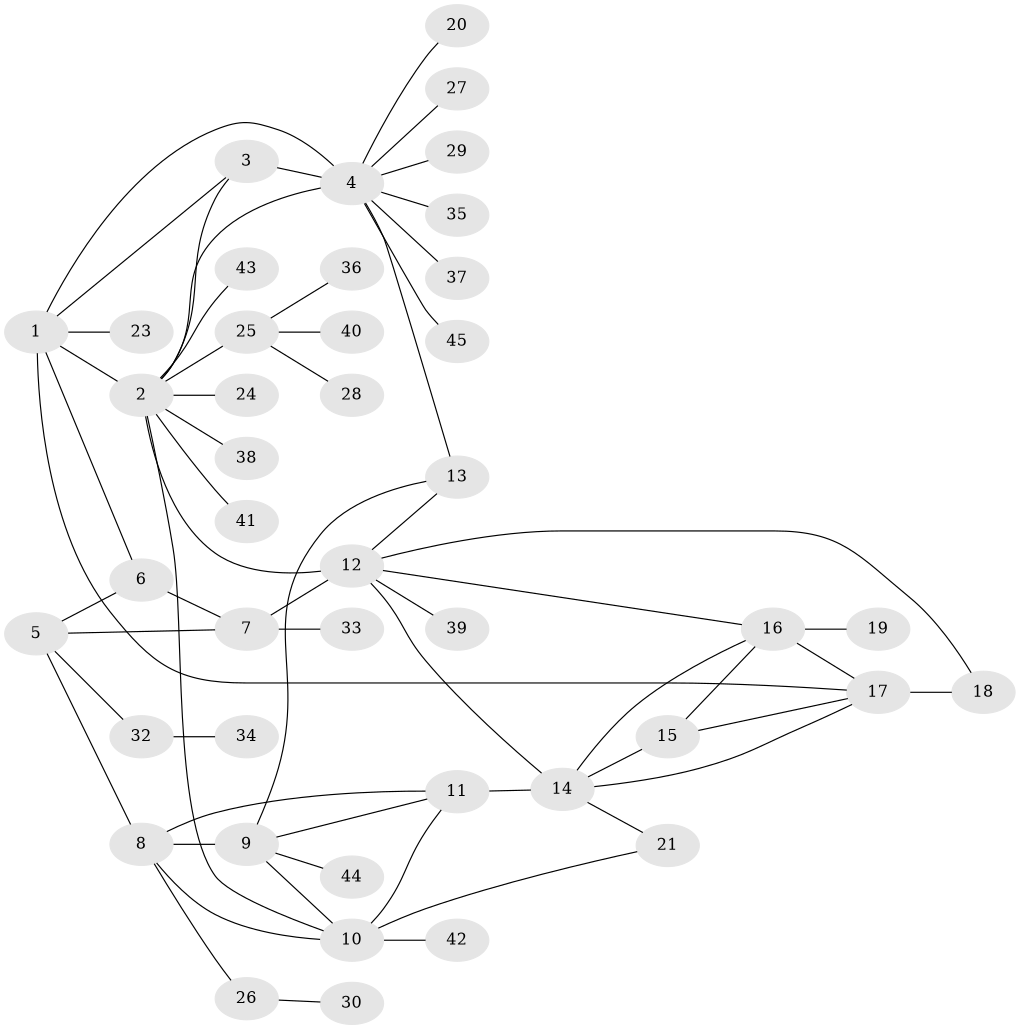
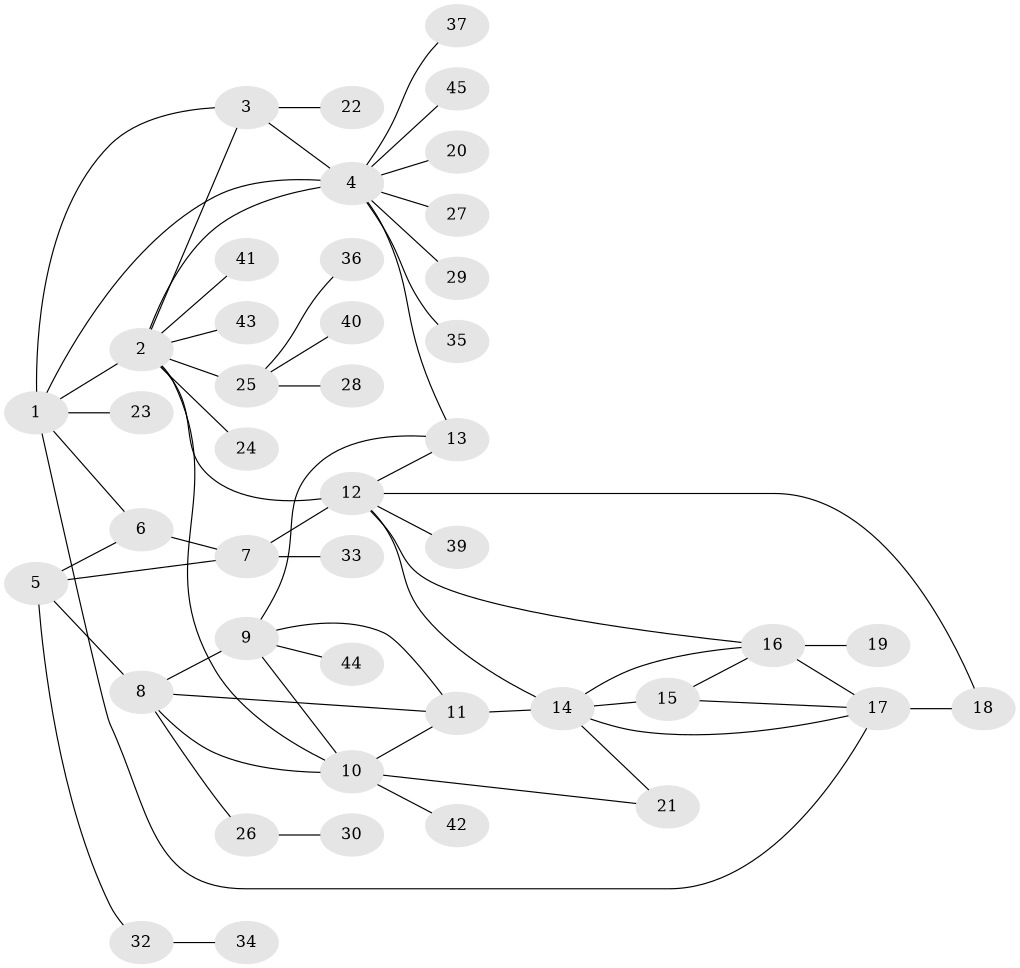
none -> (352, 108)
(247, 458) -> none
